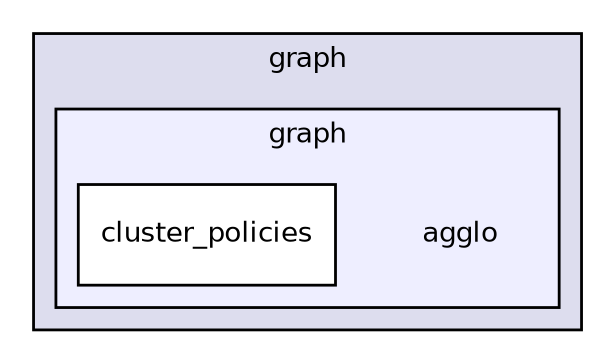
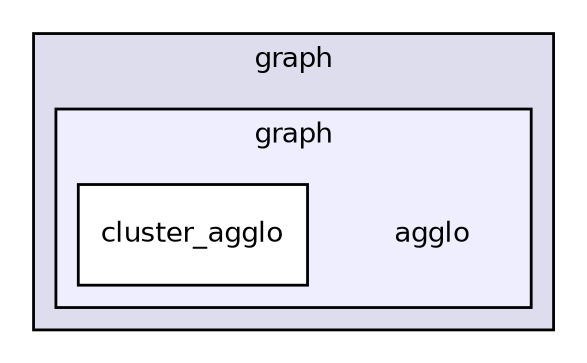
(207, 235) -> (193, 235)
